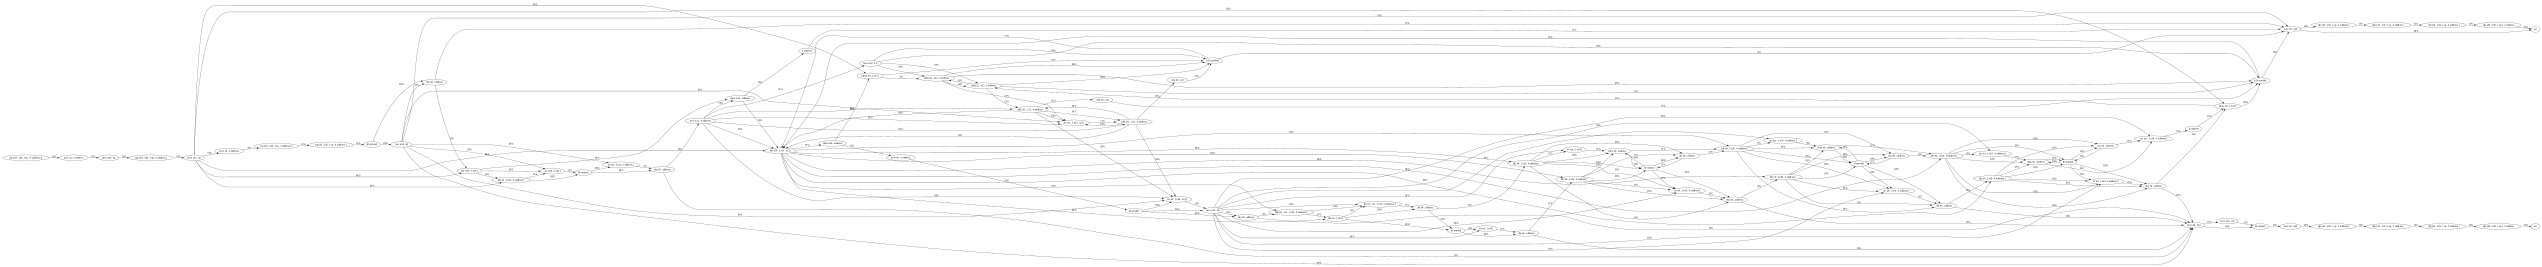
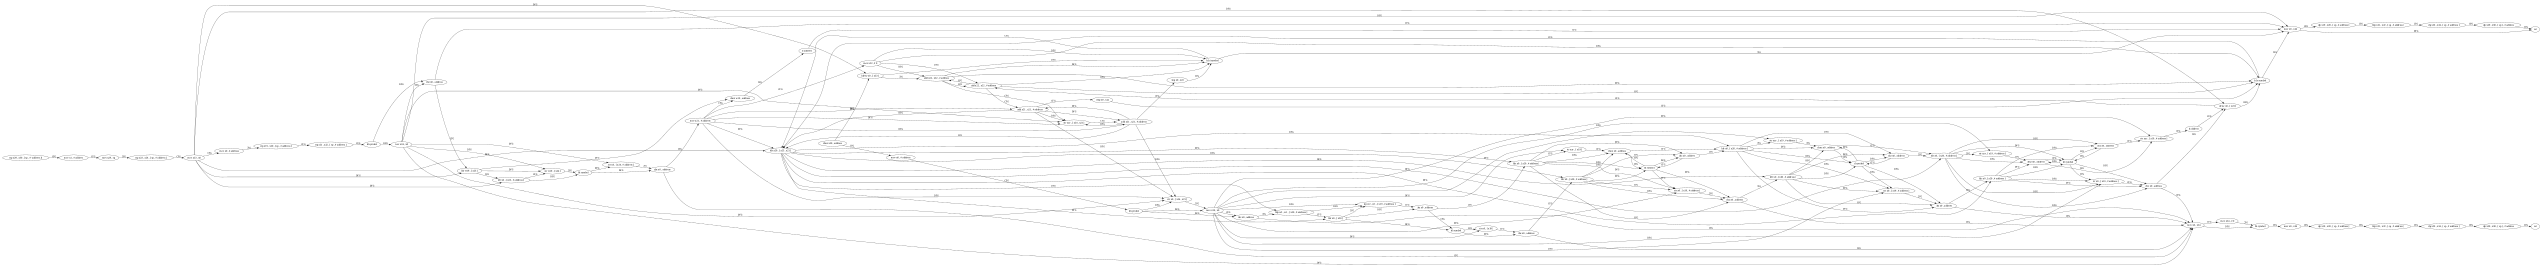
(760, 124) -> none
(806, 147) -> none
